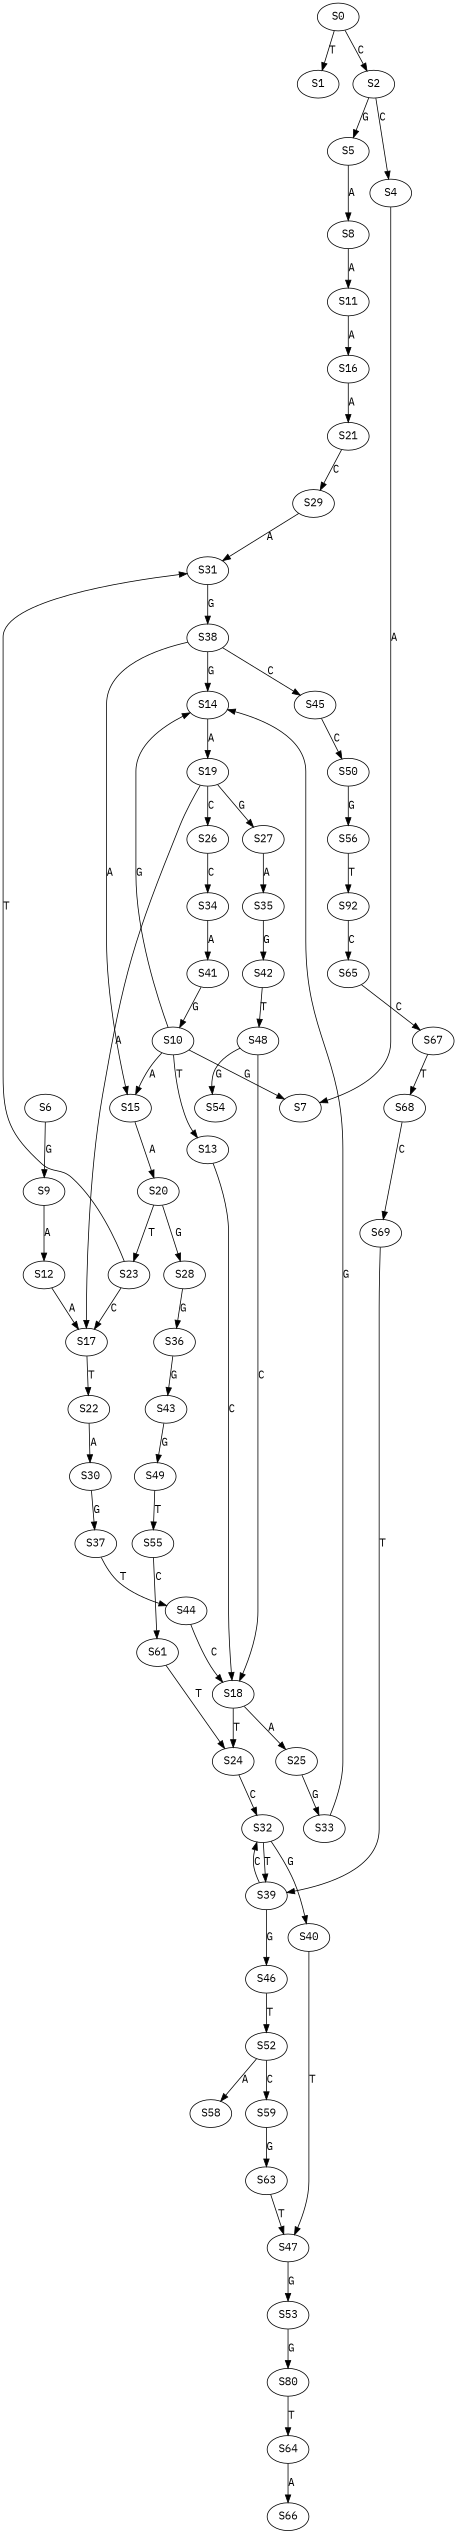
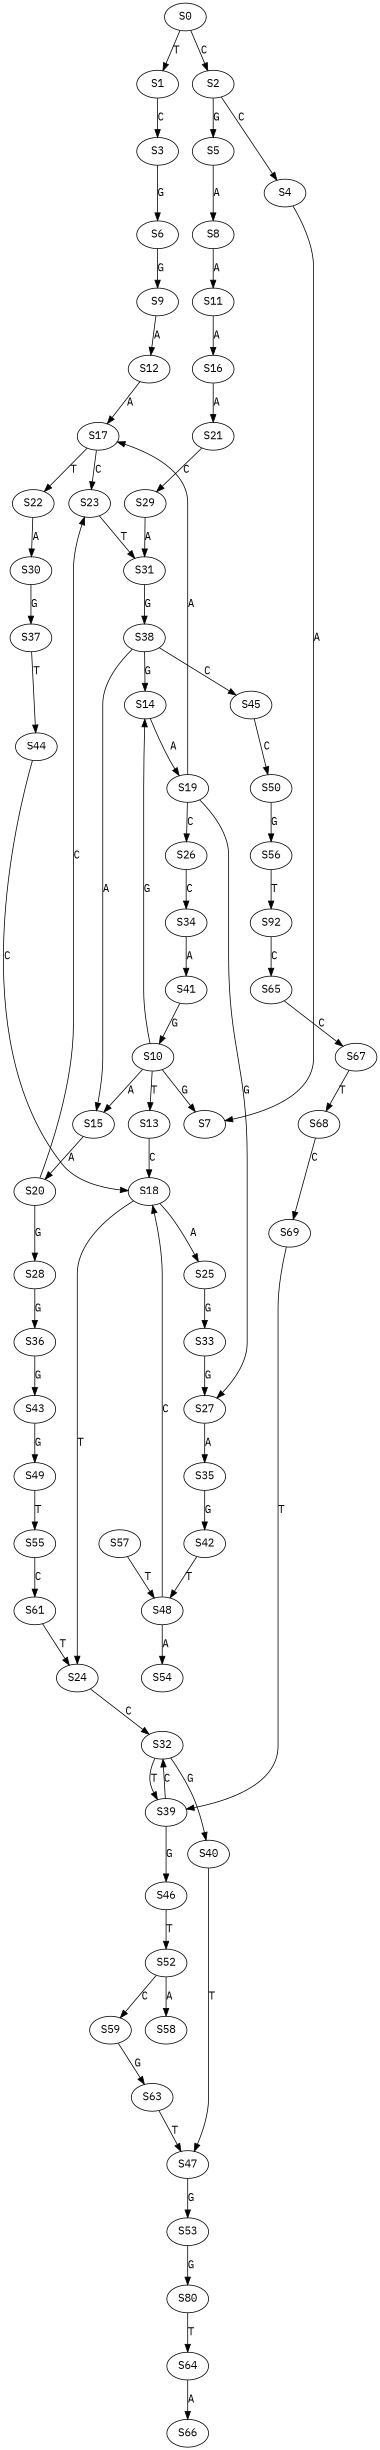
none -> (158, 151)
(219, 1075) -> (166, 1644)
(152, 1233) -> (77, 856)
(343, 1243) -> (205, 1372)
(110, 1305) -> (94, 466)
none -> (120, 1544)
